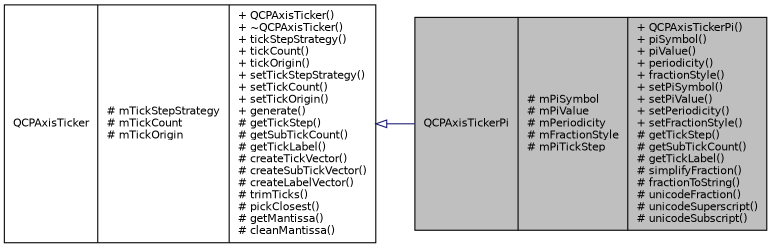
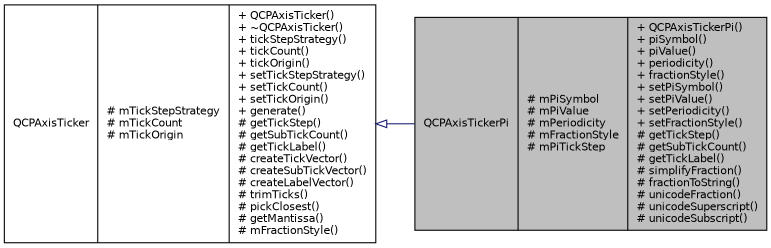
(287, 231) -> (288, 231)
